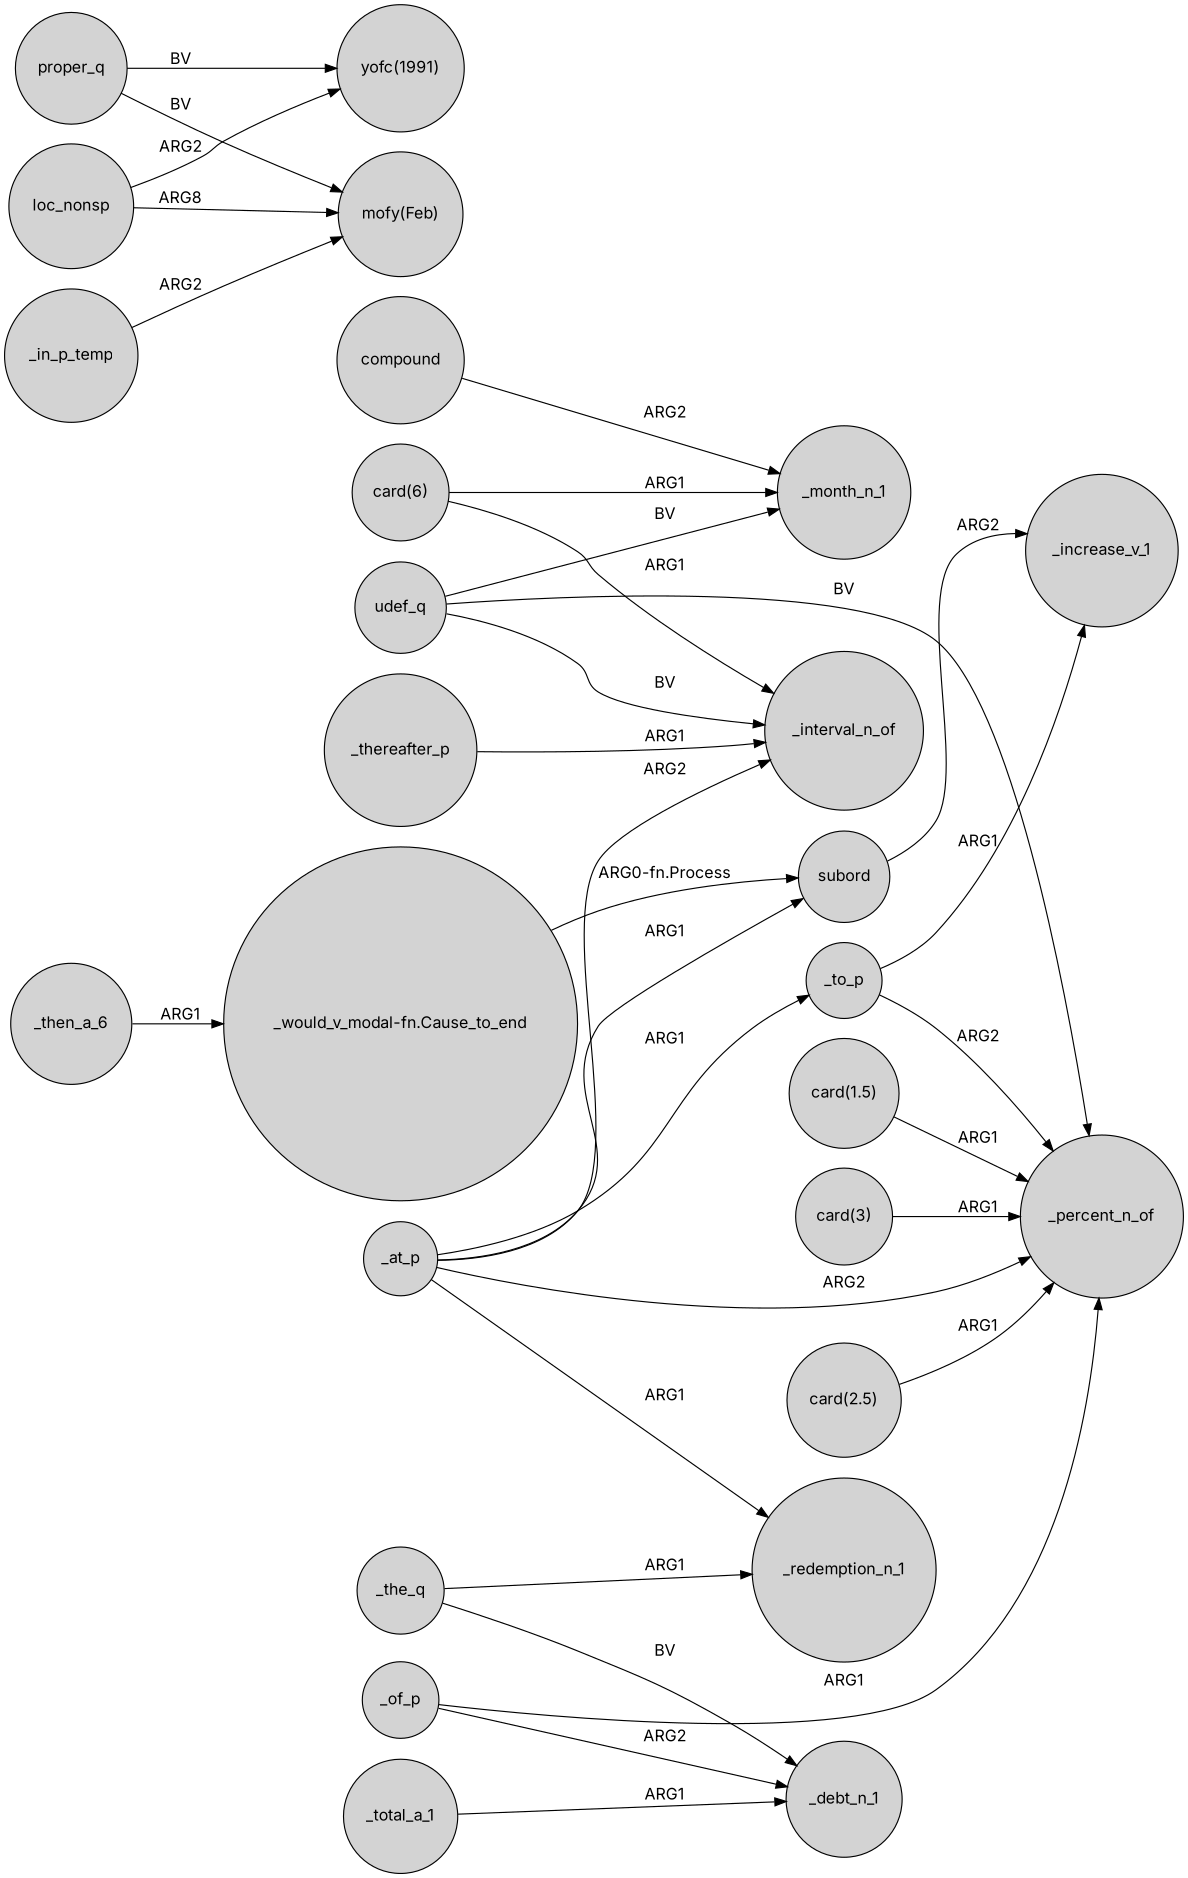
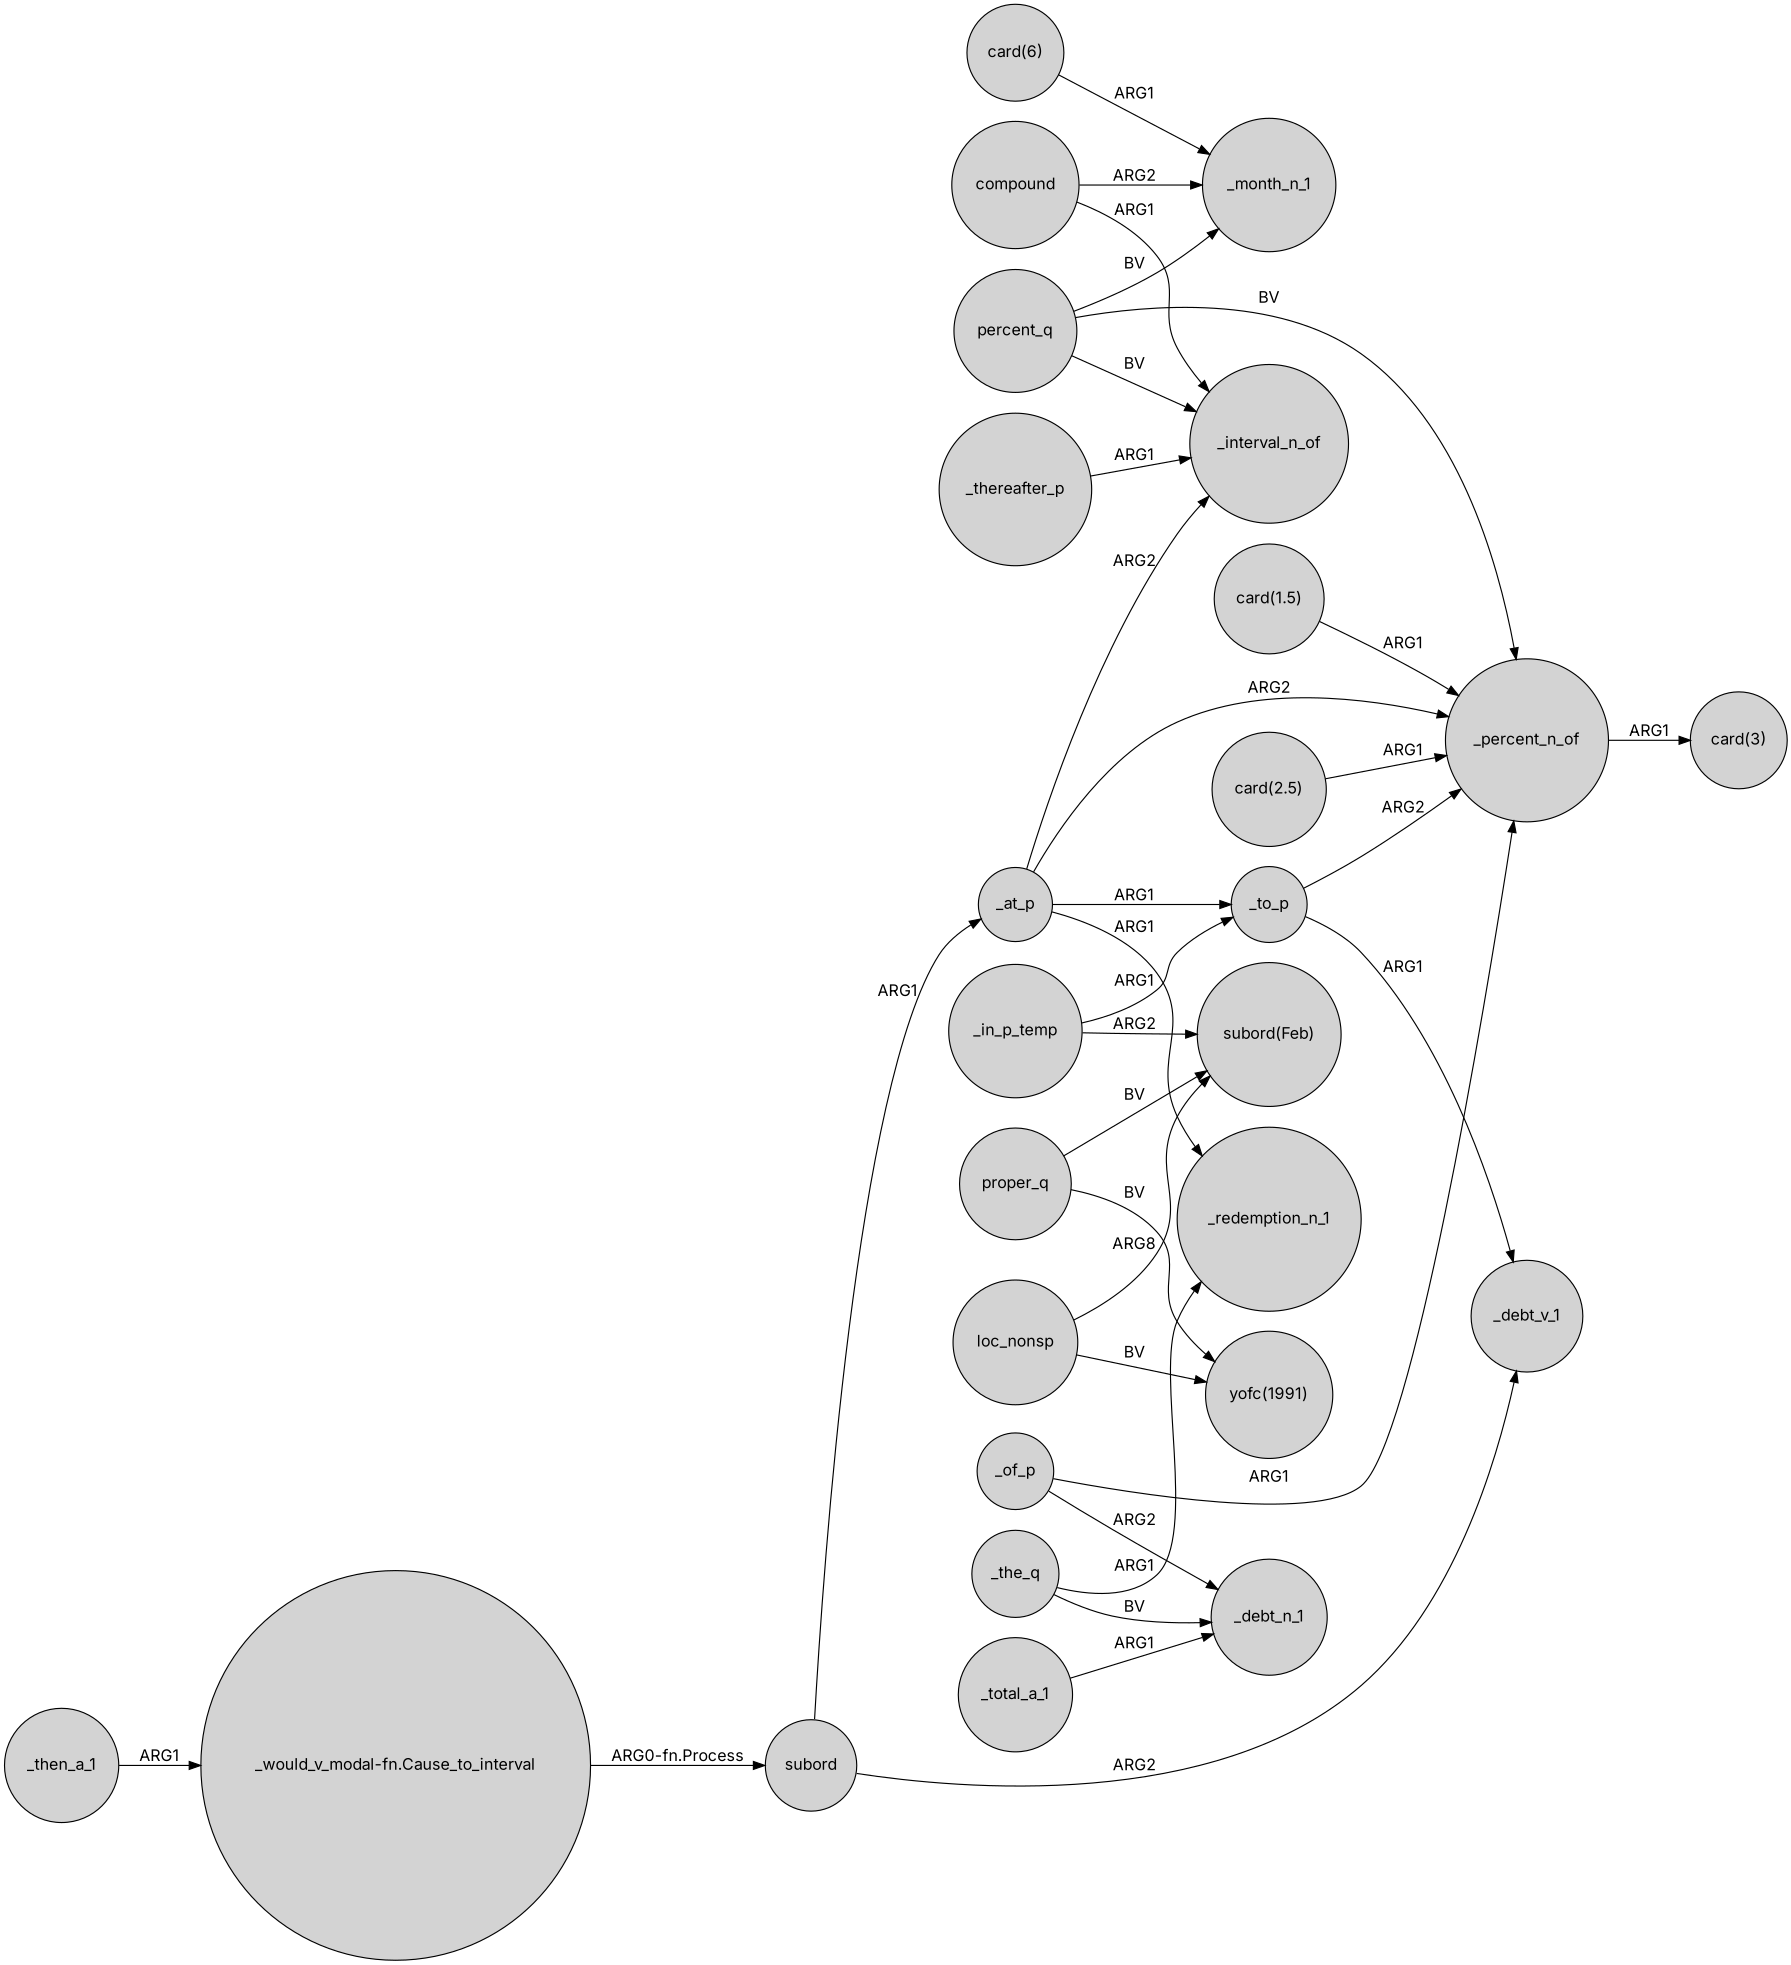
(181, 148) -> (1135, 1353)
(401, 214) -> (1269, 1035)
(1102, 551) -> (1527, 1316)
(610, 584) -> (1168, 280)
(401, 608) -> (1015, 331)
none -> (1156, 991)
(71, 1024) -> (62, 1765)
(401, 1024) -> (396, 1765)
(585, 1081) -> (852, 1310)
(951, 1217) -> (1644, 740)
